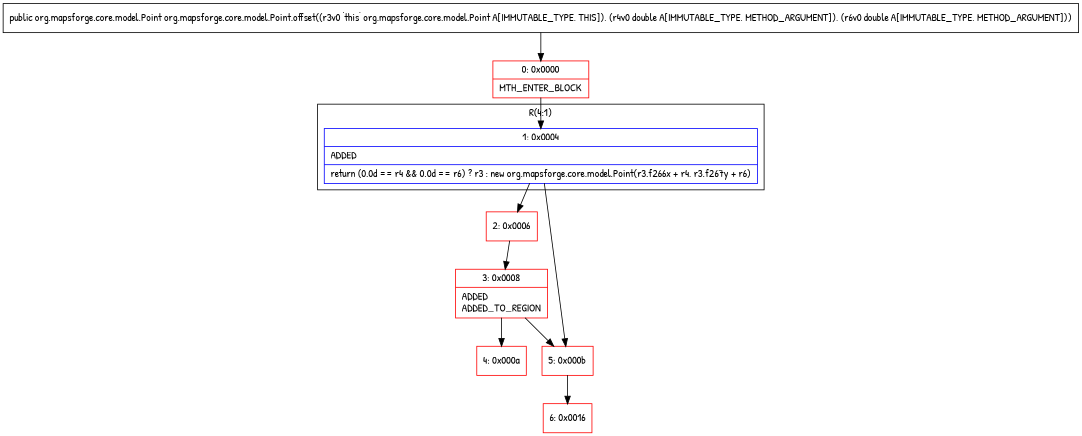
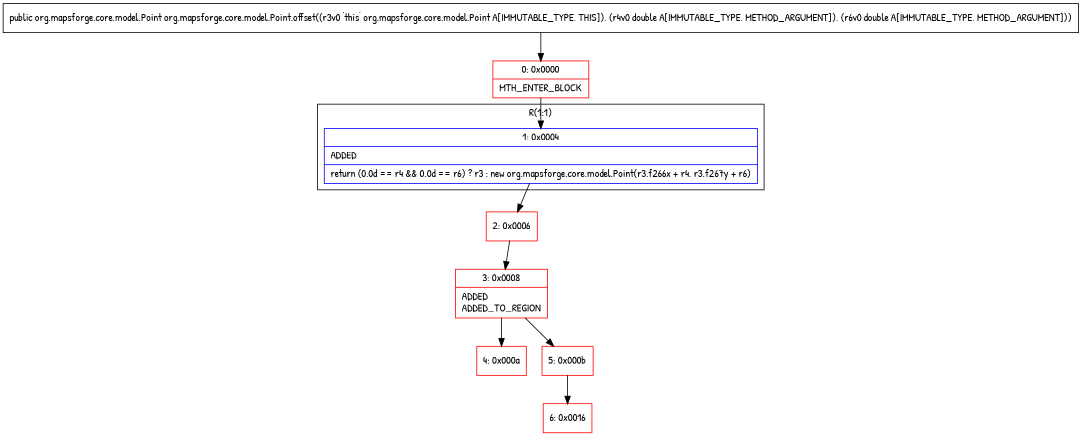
(541, 113) -> (541, 113)
(555, 261) -> none
